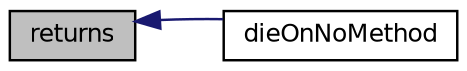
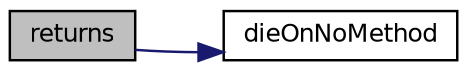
(192, 19) -> (167, 52)
